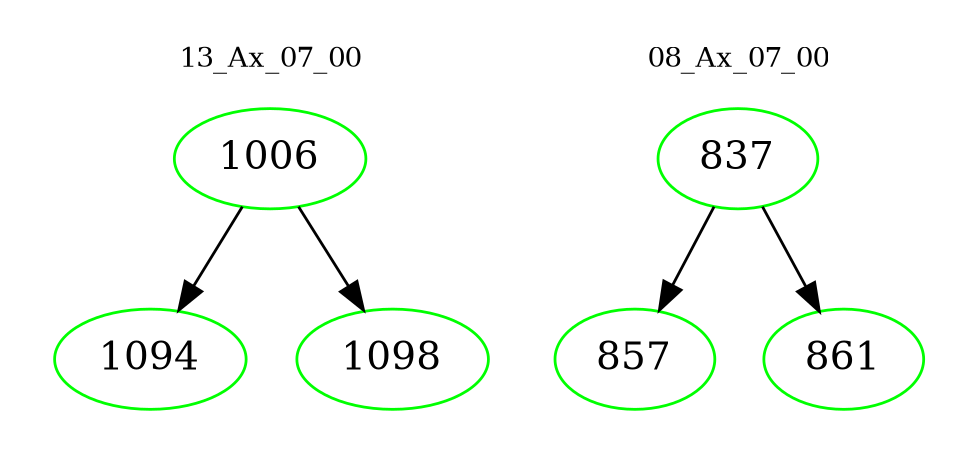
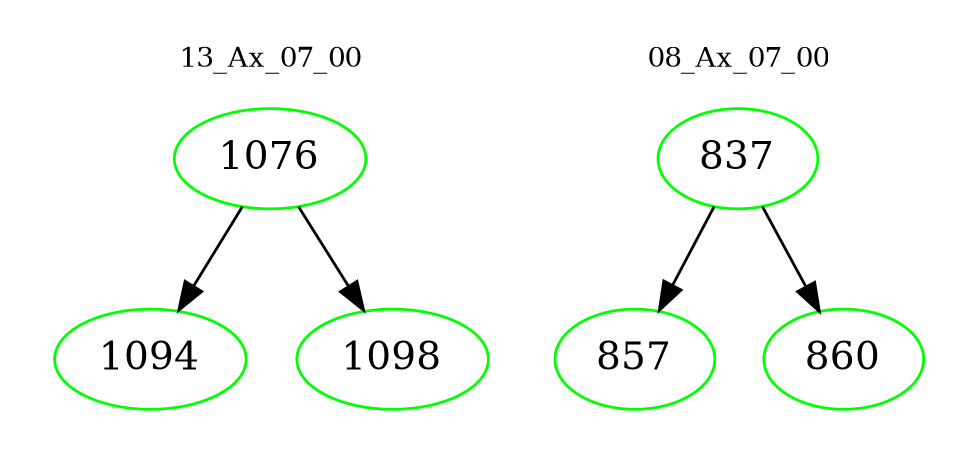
(270, 159) -> (270, 159)
(844, 359) -> (844, 359)
